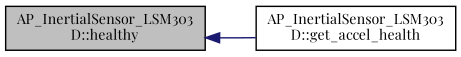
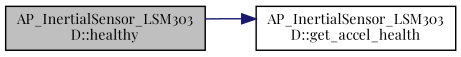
(238, 38) -> (223, 19)
